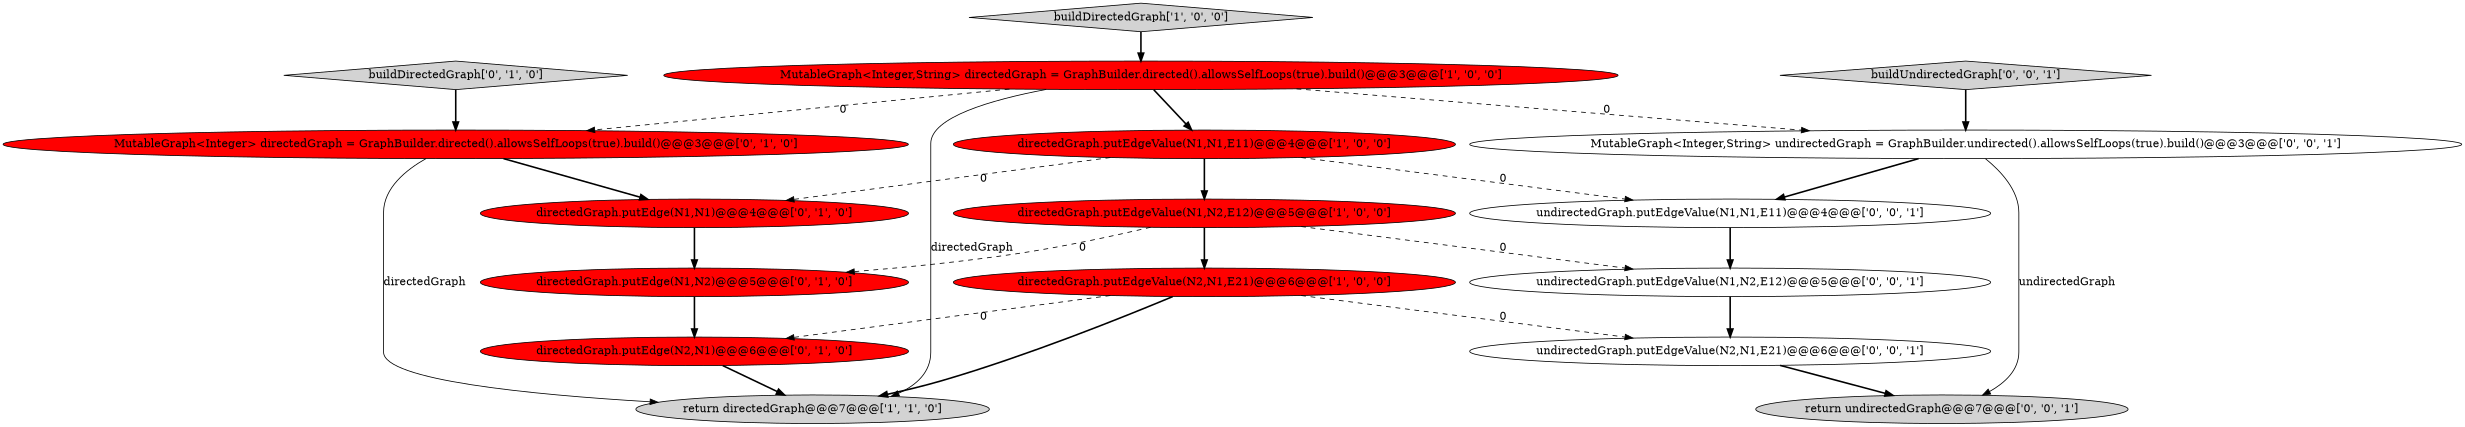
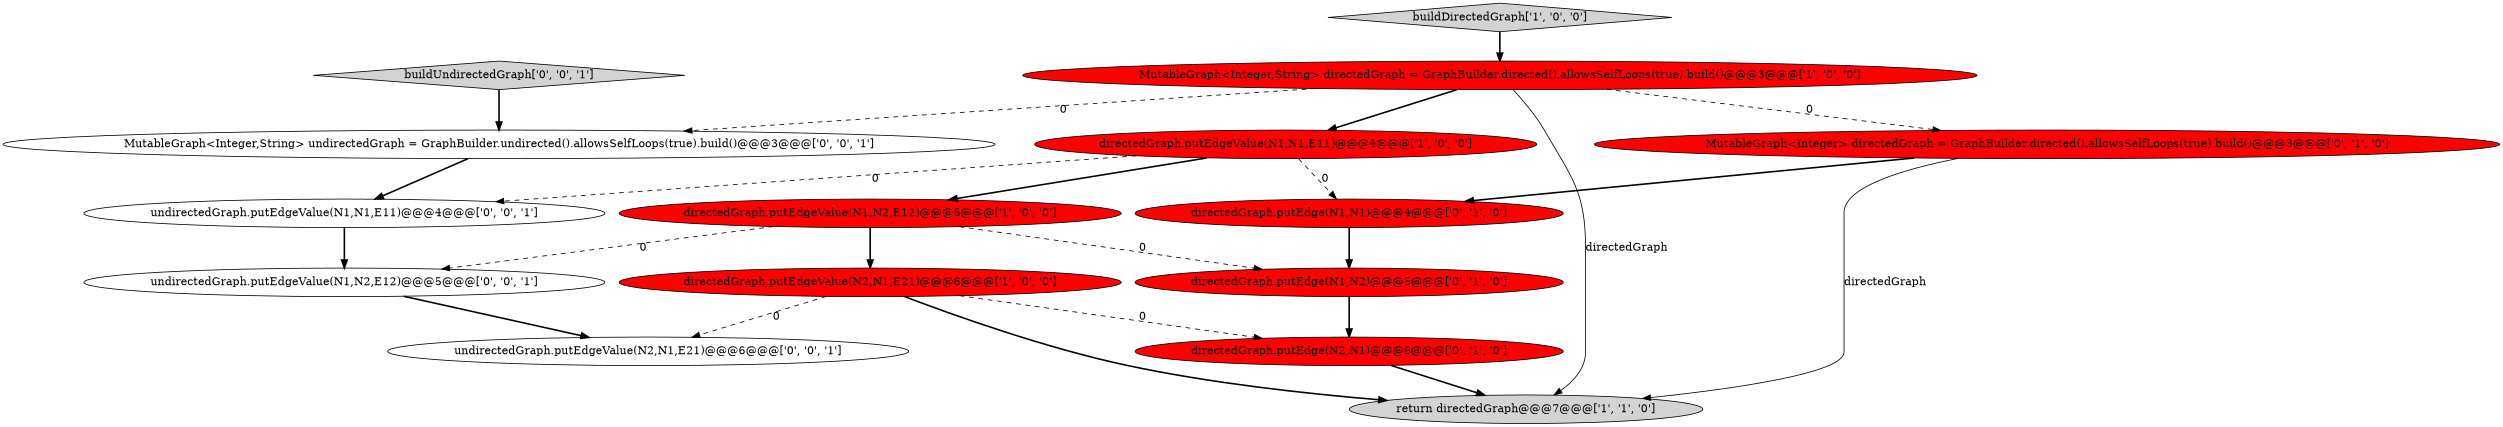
(456, 75) -> none
(1942, 409) -> none
